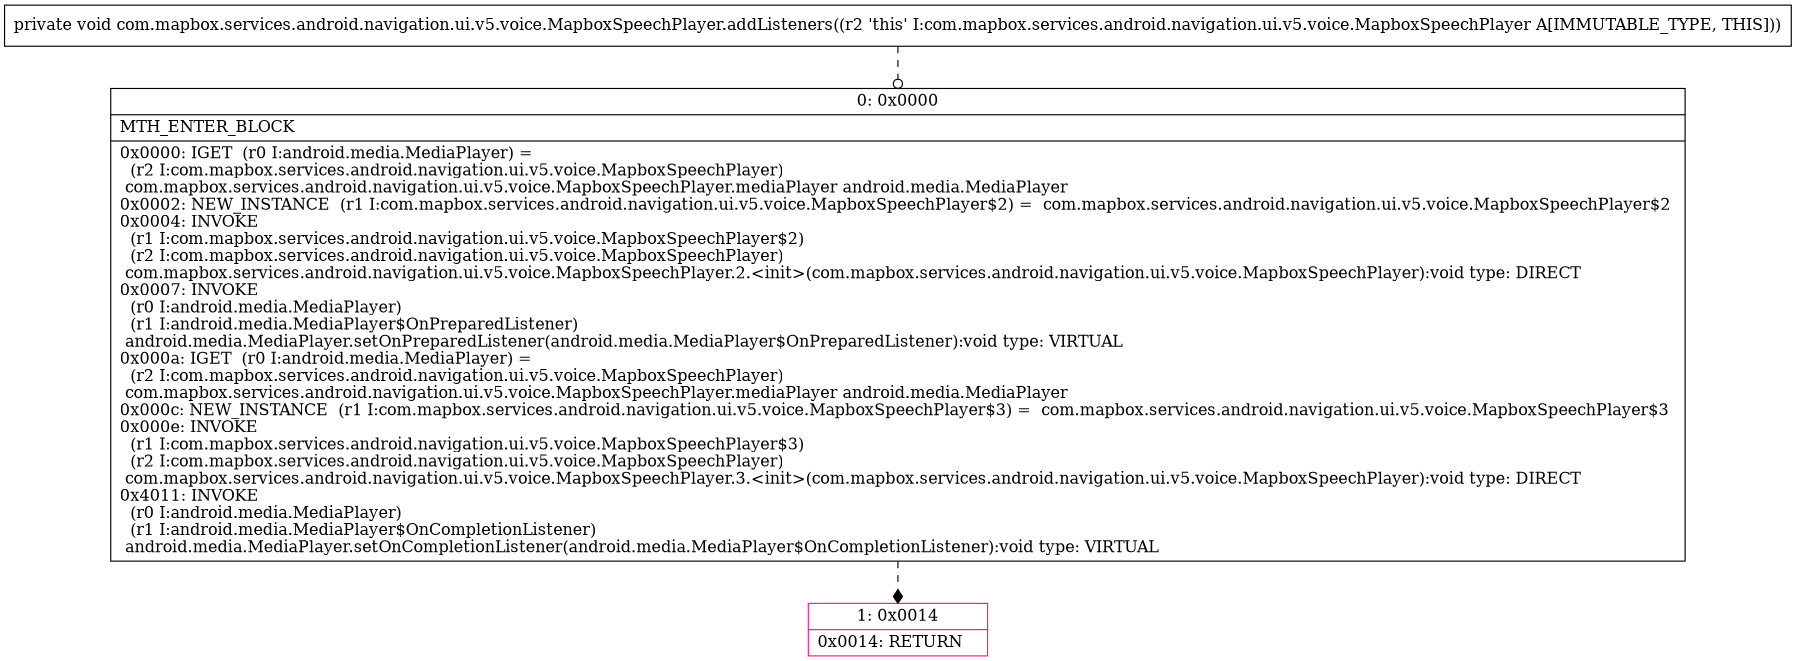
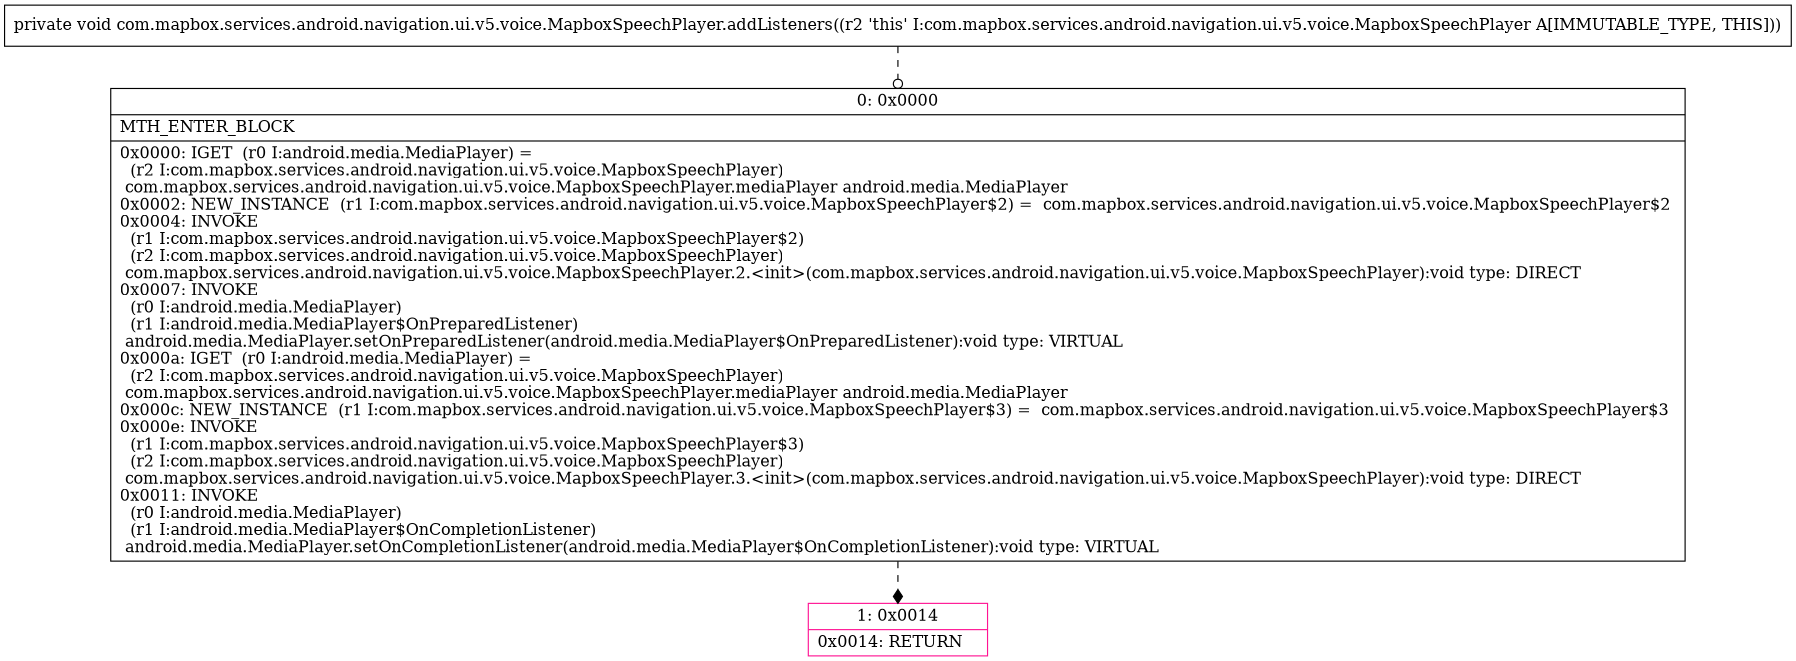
(195, 496) -> (195, 496)
